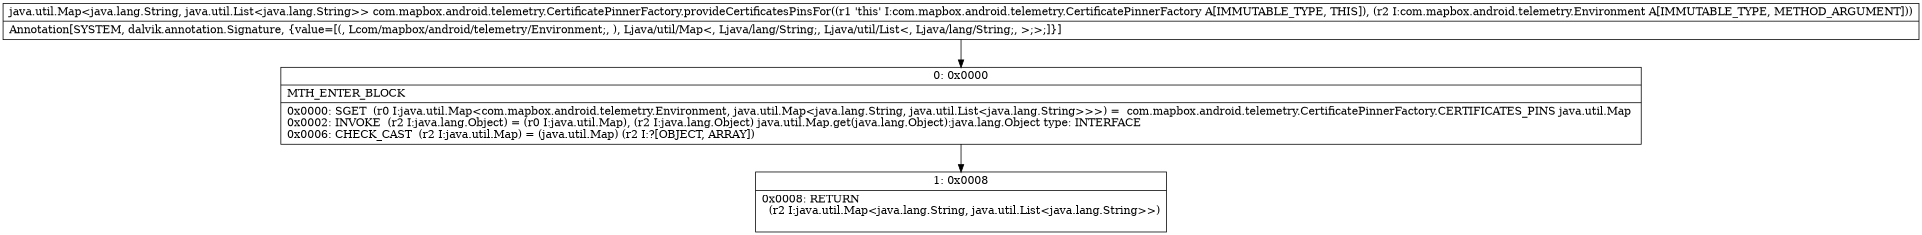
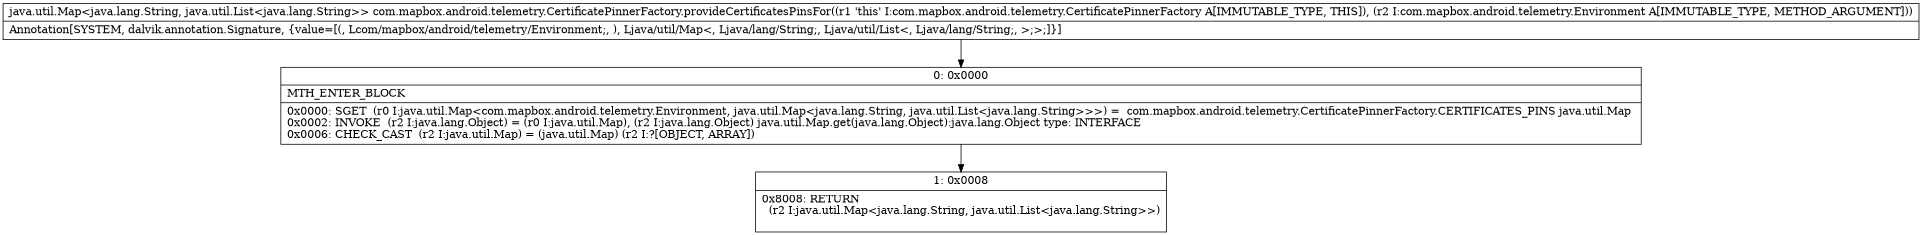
(814, 199) -> (814, 199)
